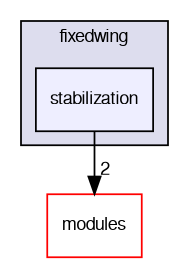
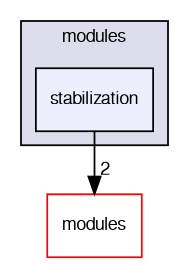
(94, 38) -> (94, 38)
